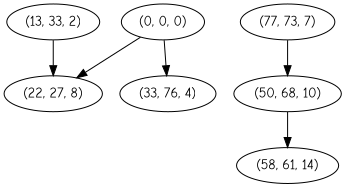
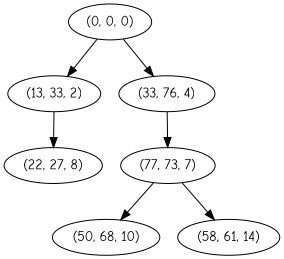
(113, 55) -> (86, 54)
none -> (167, 125)
(288, 125) -> (195, 197)
